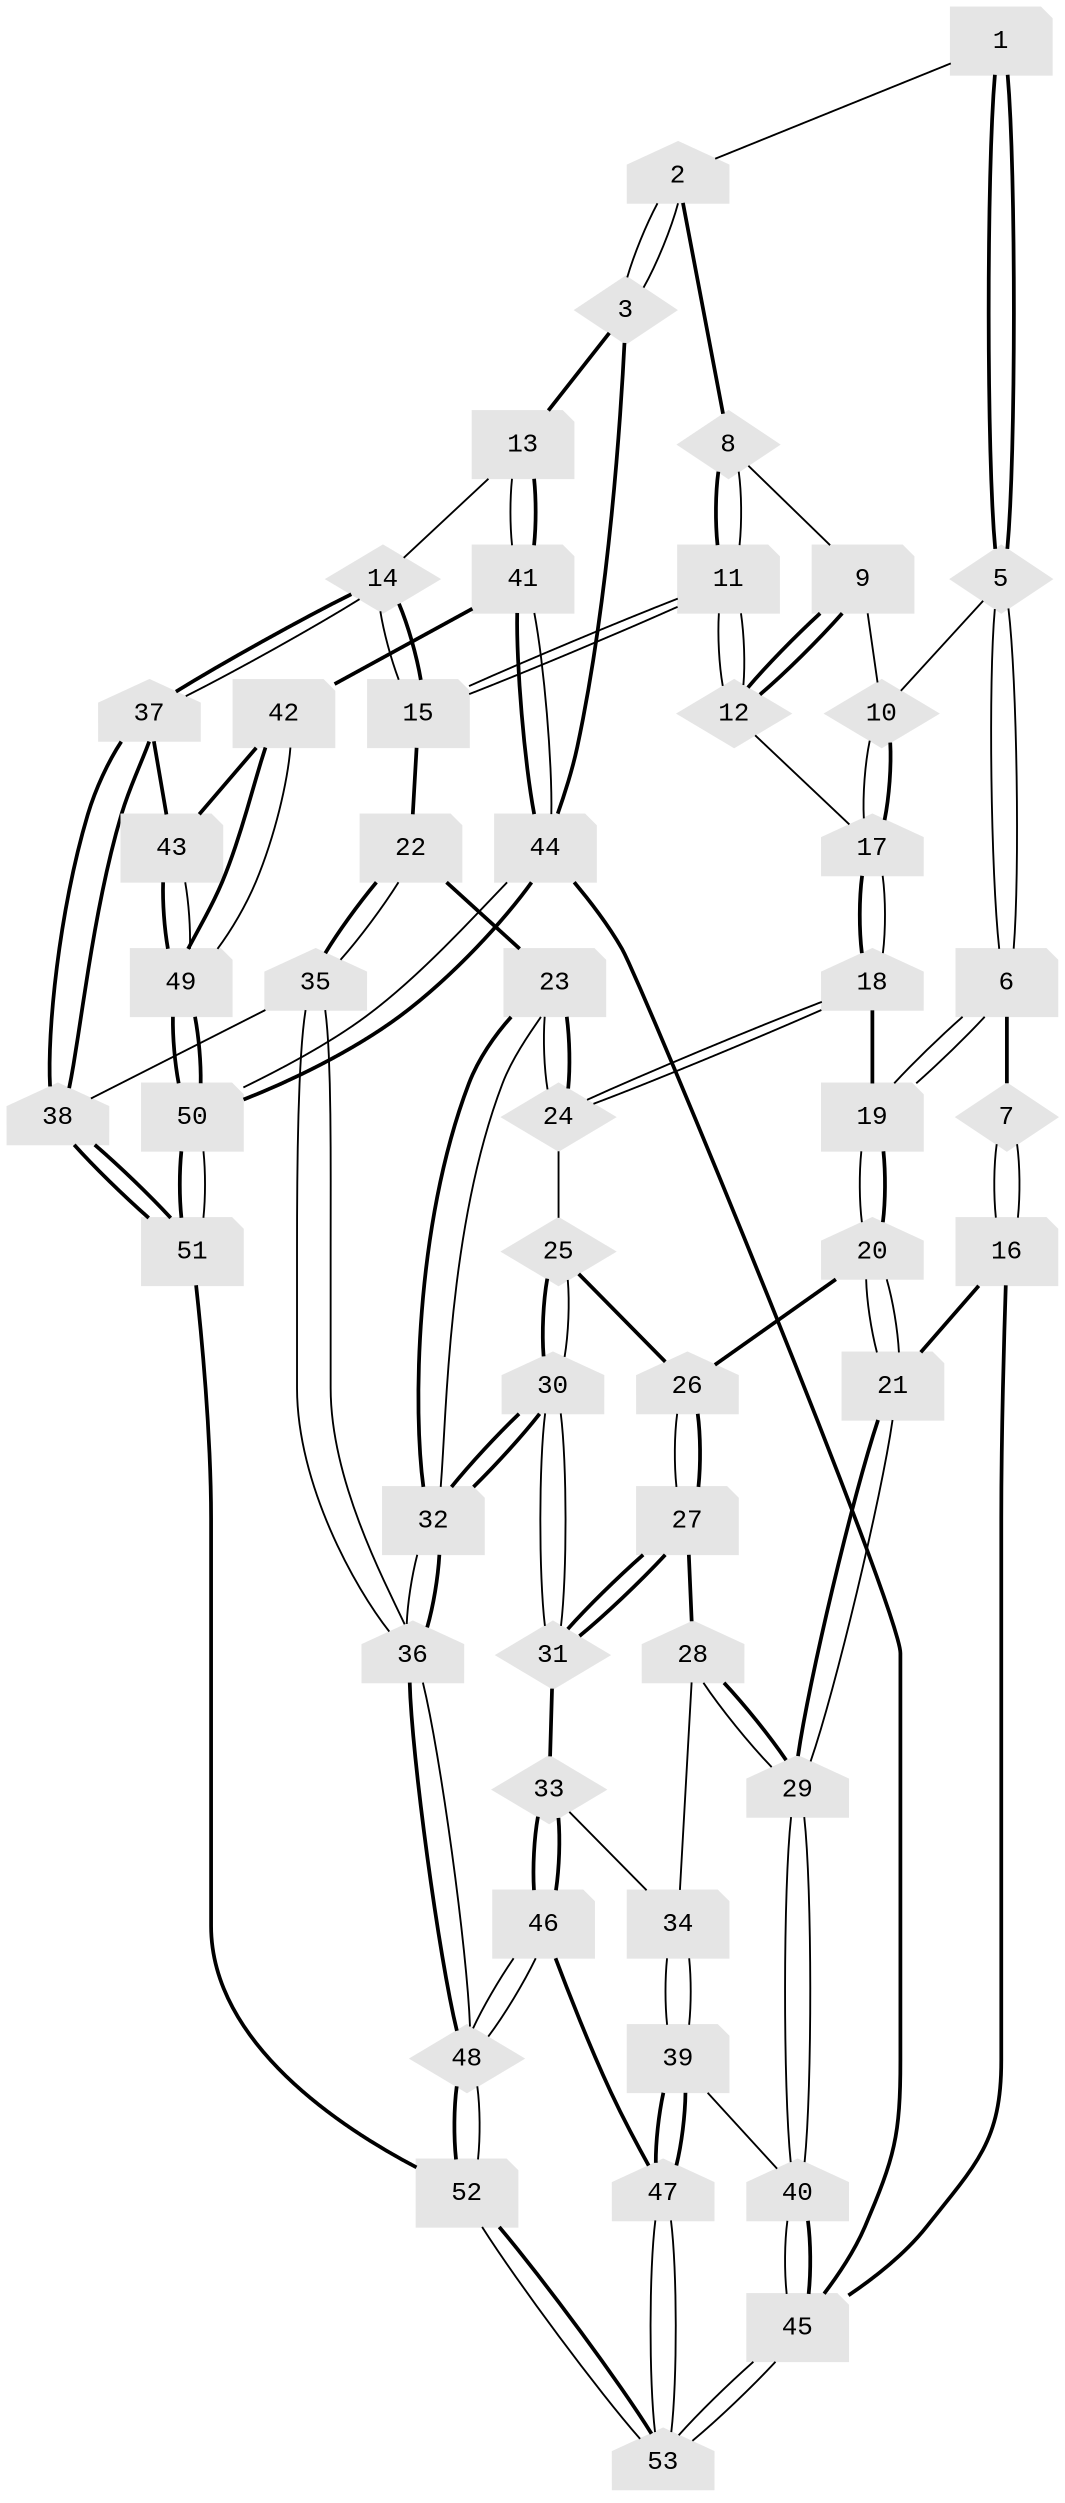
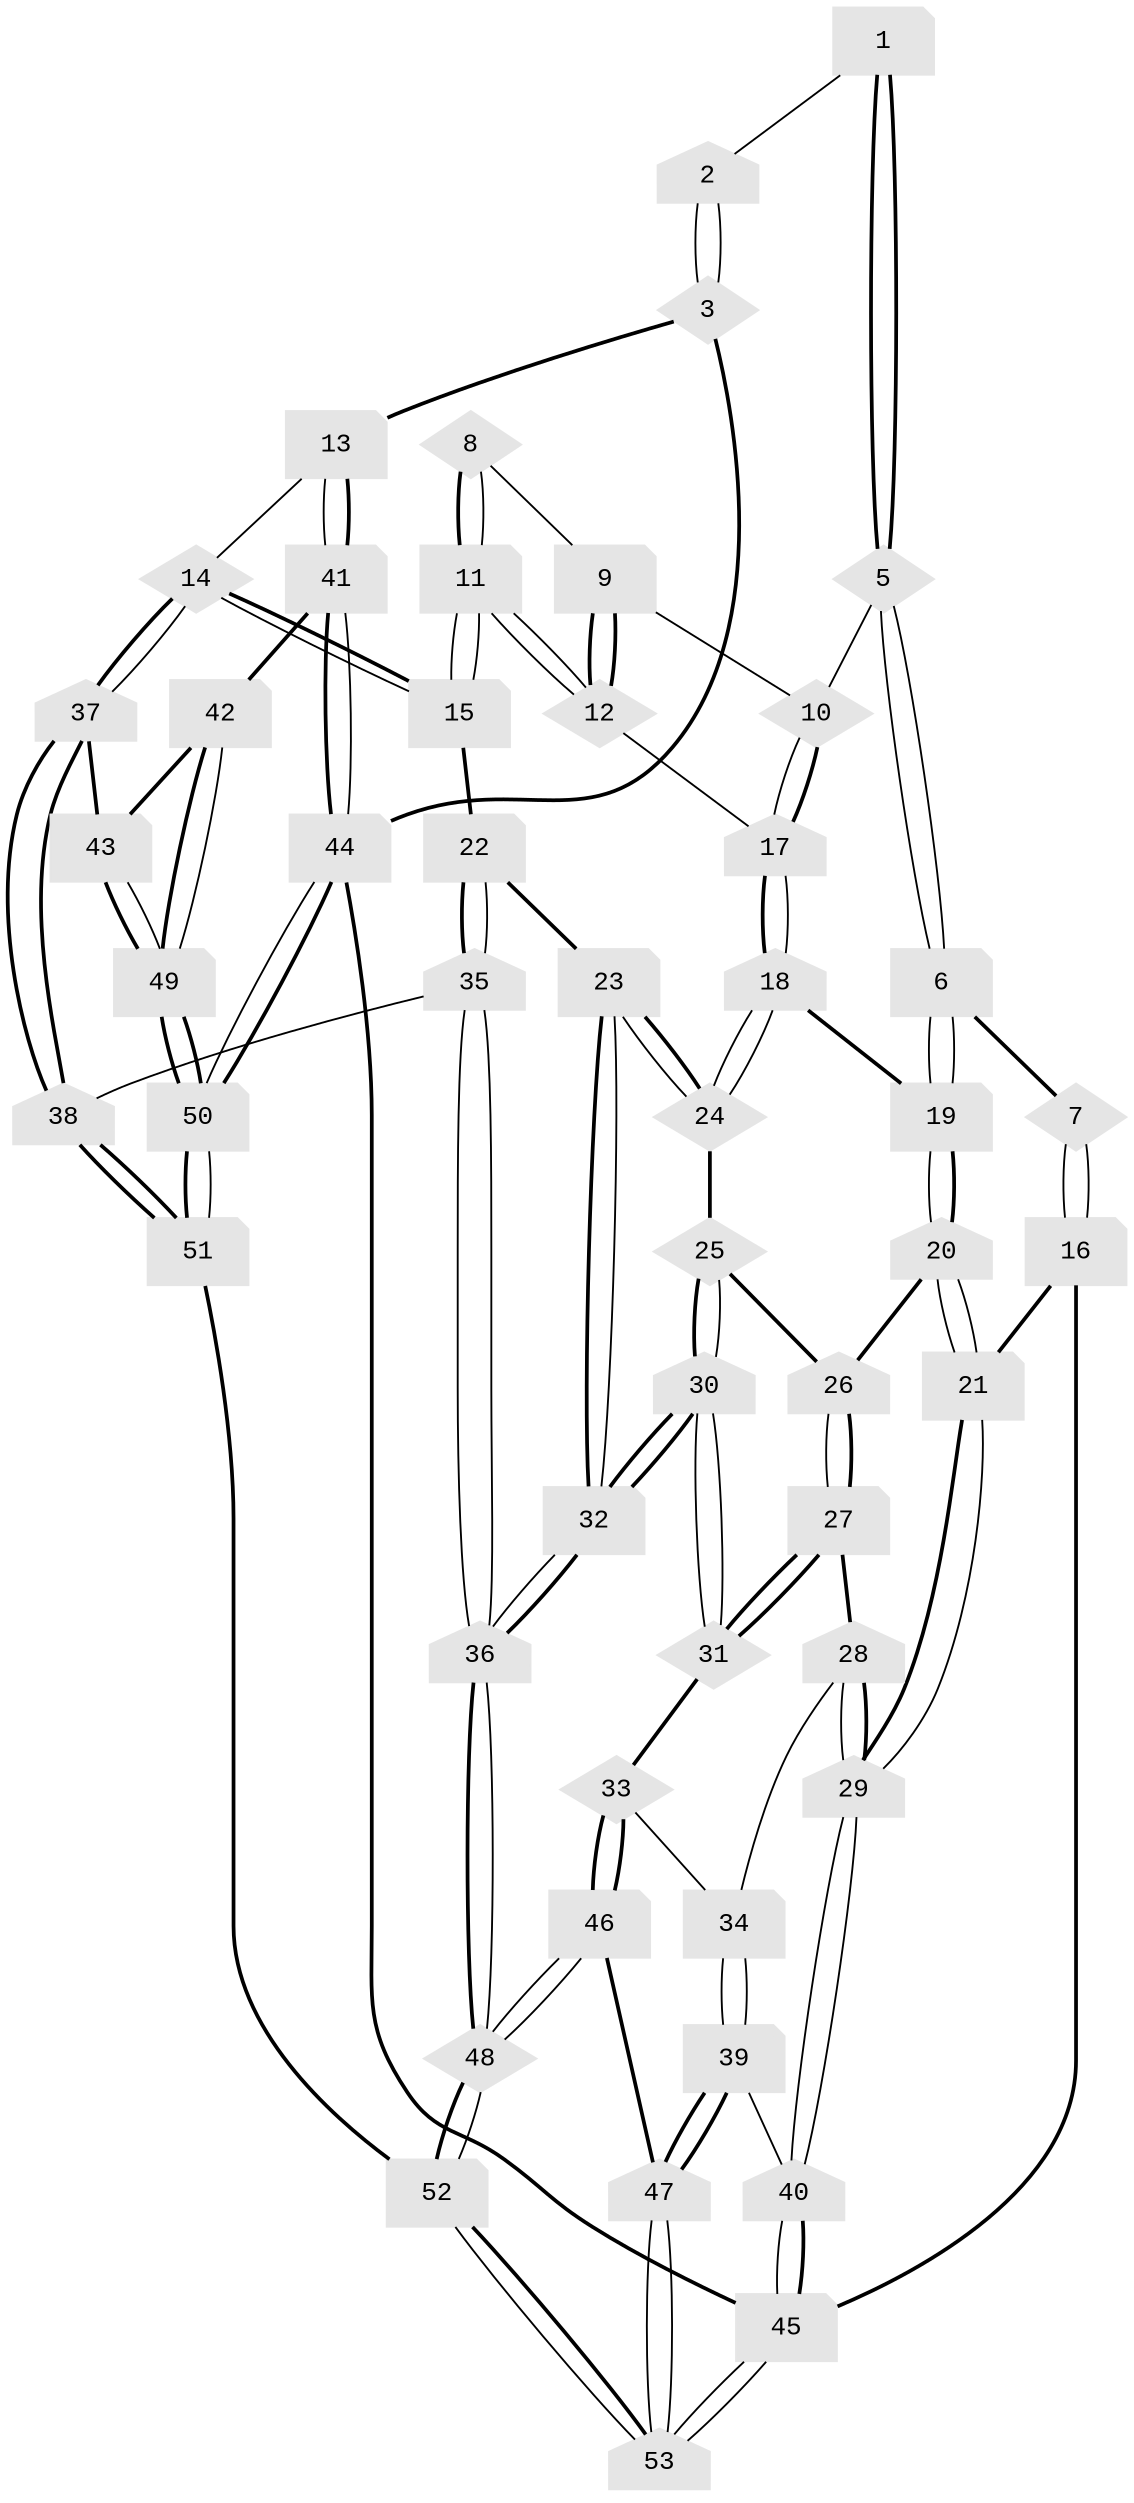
(703, 308) -> none
(559, 1185) -> (710, 1185)
